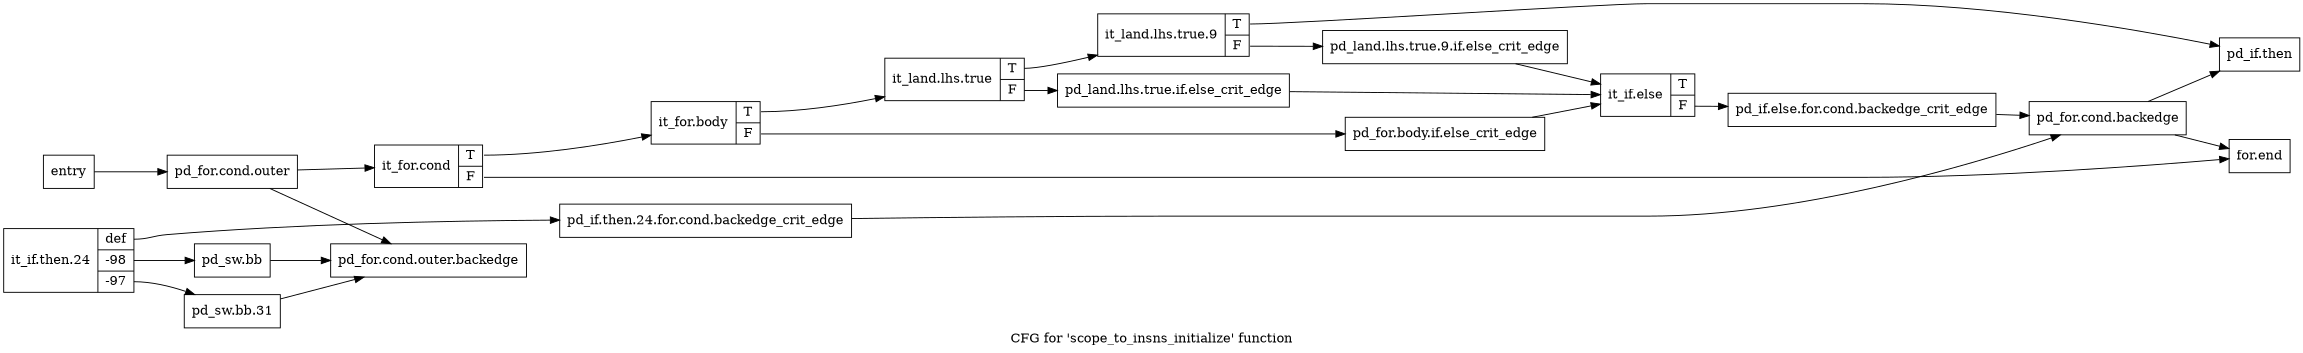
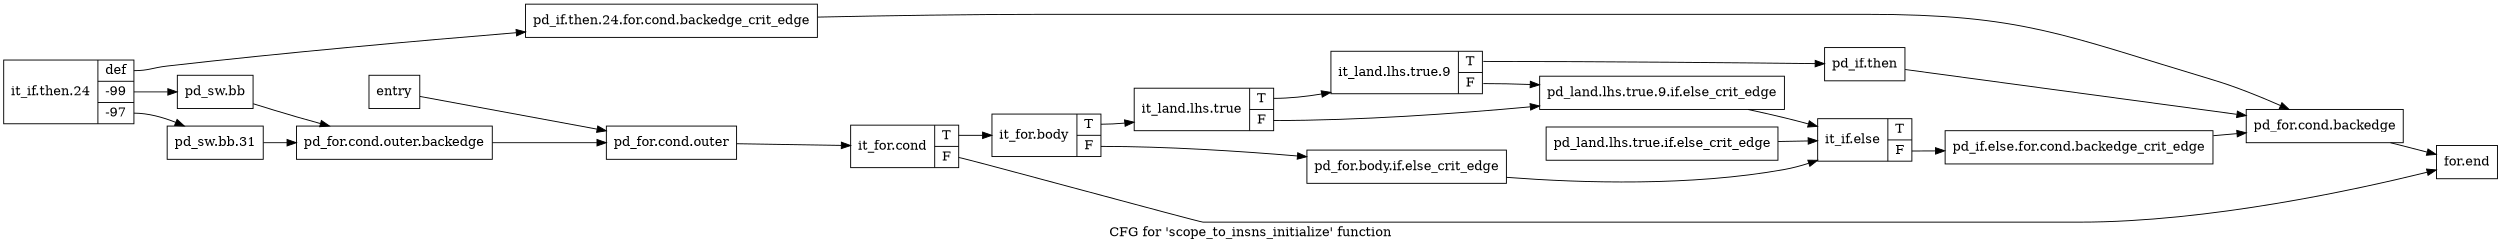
(2179, 88) -> (2071, 92)
(1036, 91) -> (1402, 116)
(326, 214) -> (545, 143)
(116, 260) -> (116, 91)
